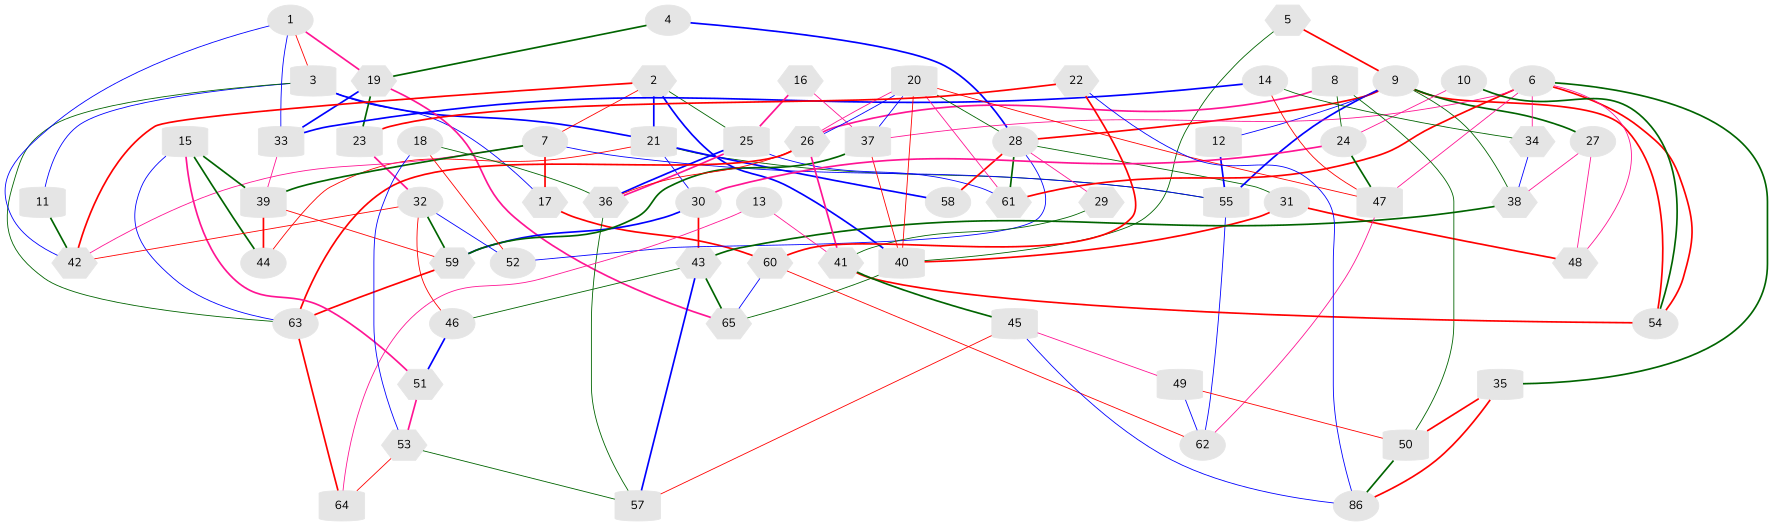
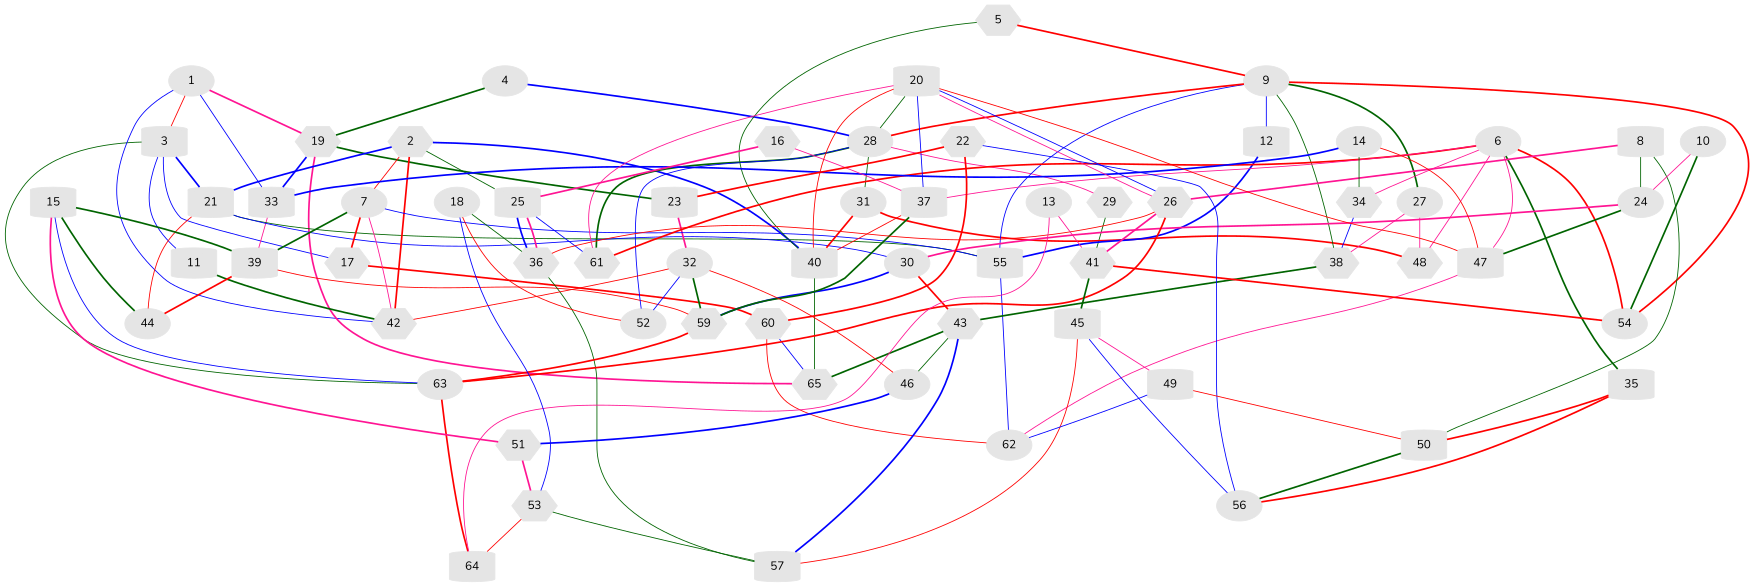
(1305, 132) -> (1093, 131)
(948, 202) -> none
(1356, 506) -> (1239, 506)
